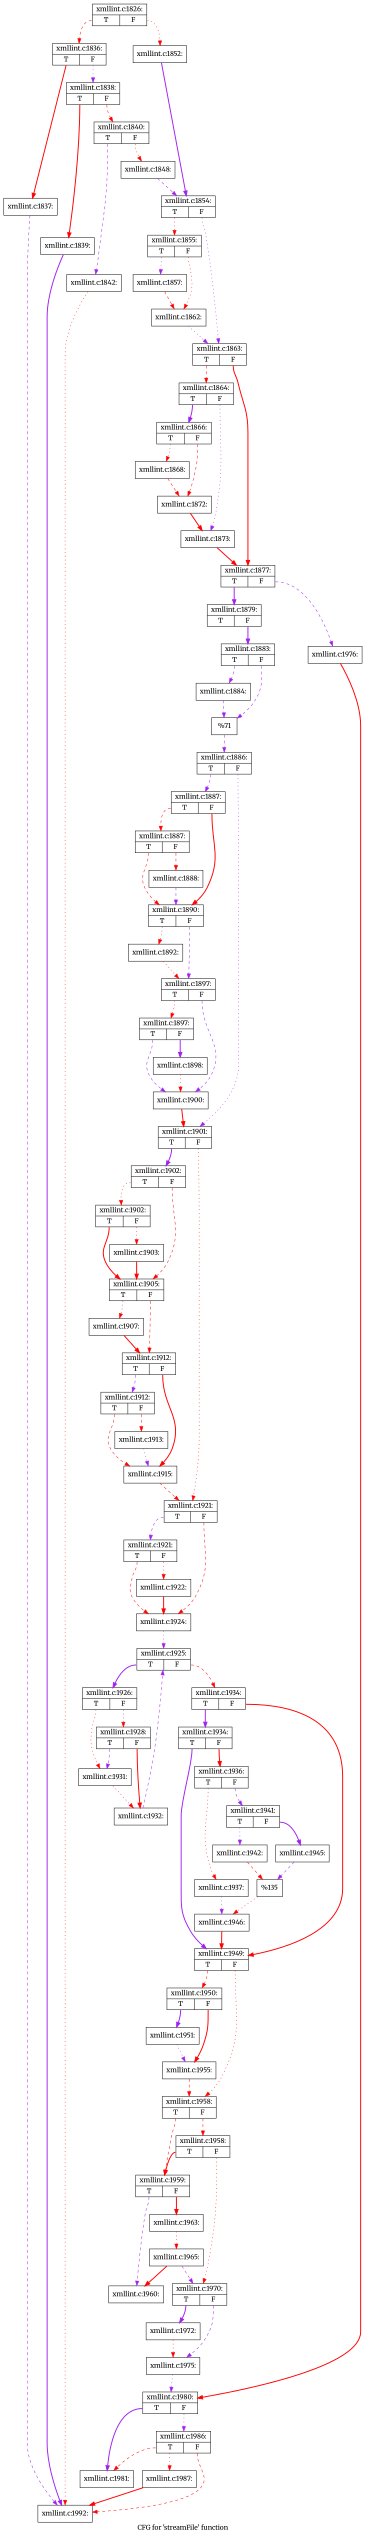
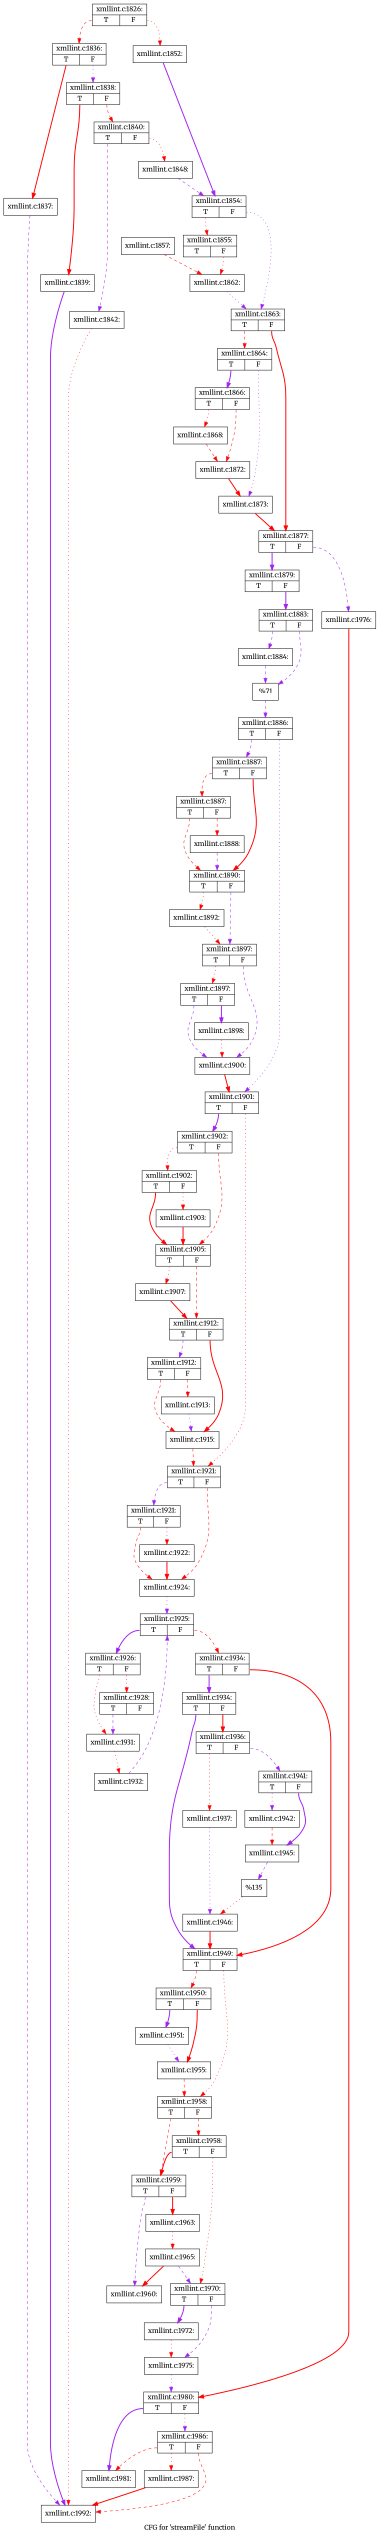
(161, 263) -> none
(138, 1776) -> none
(253, 1869) -> (272, 1834)
